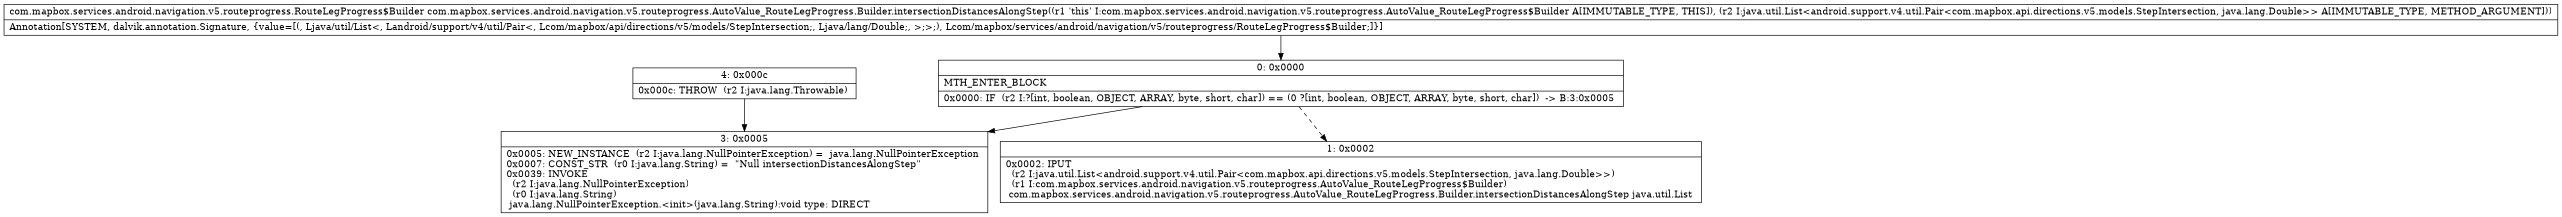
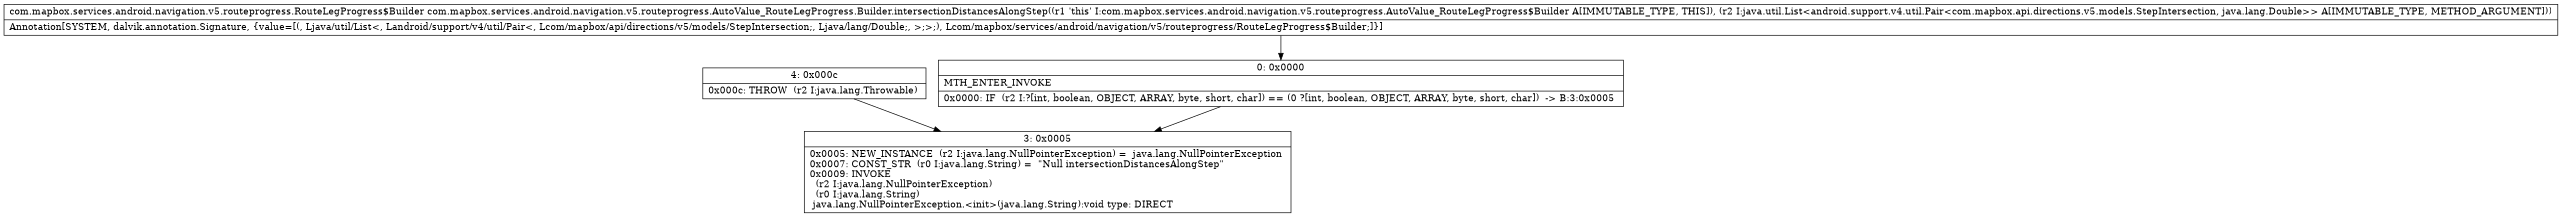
(996, 83) -> (998, 83)
(1351, 172) -> none
(551, 174) -> (854, 174)
